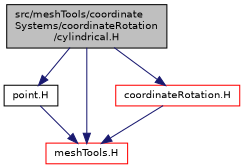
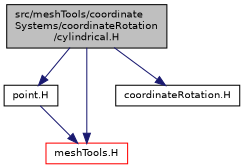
(178, 96) -> (178, 96)
(137, 122) -> none
